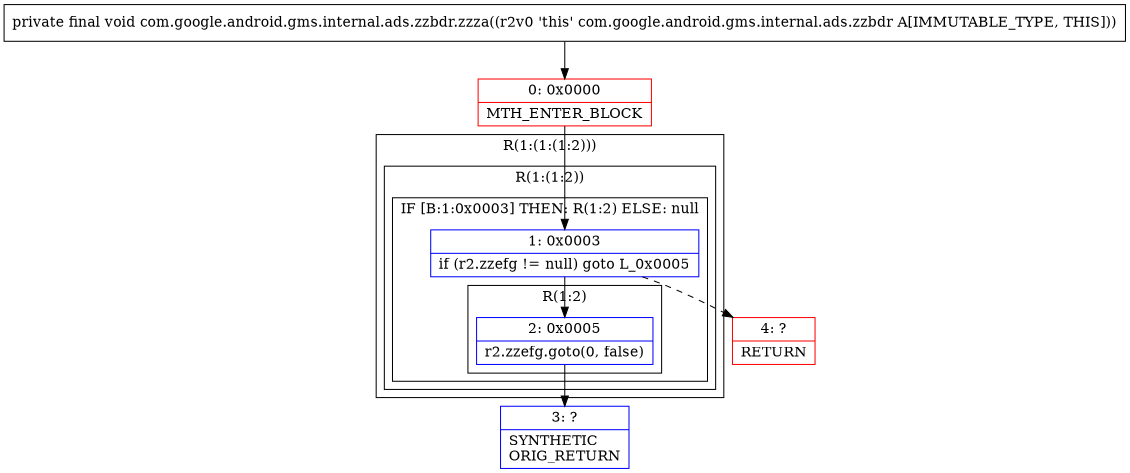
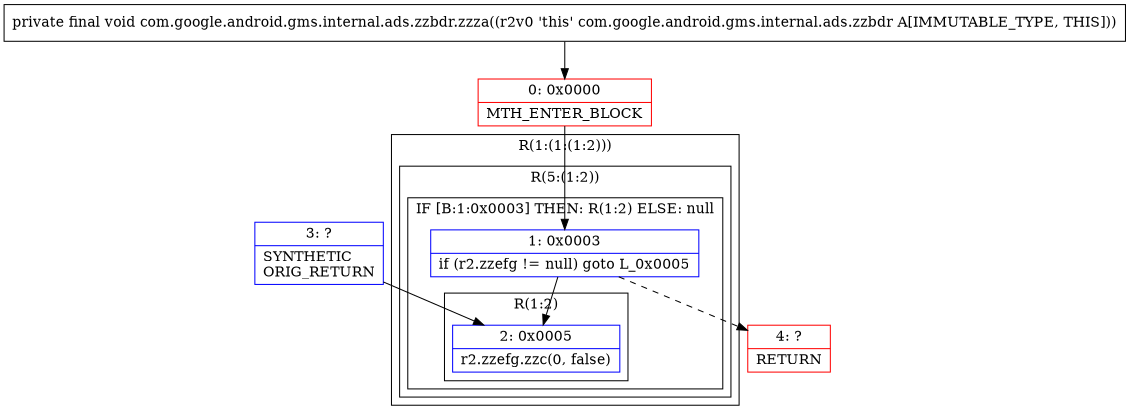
(550, 178) -> (565, 178)
(565, 352) -> (536, 360)
(565, 380) -> (429, 302)
